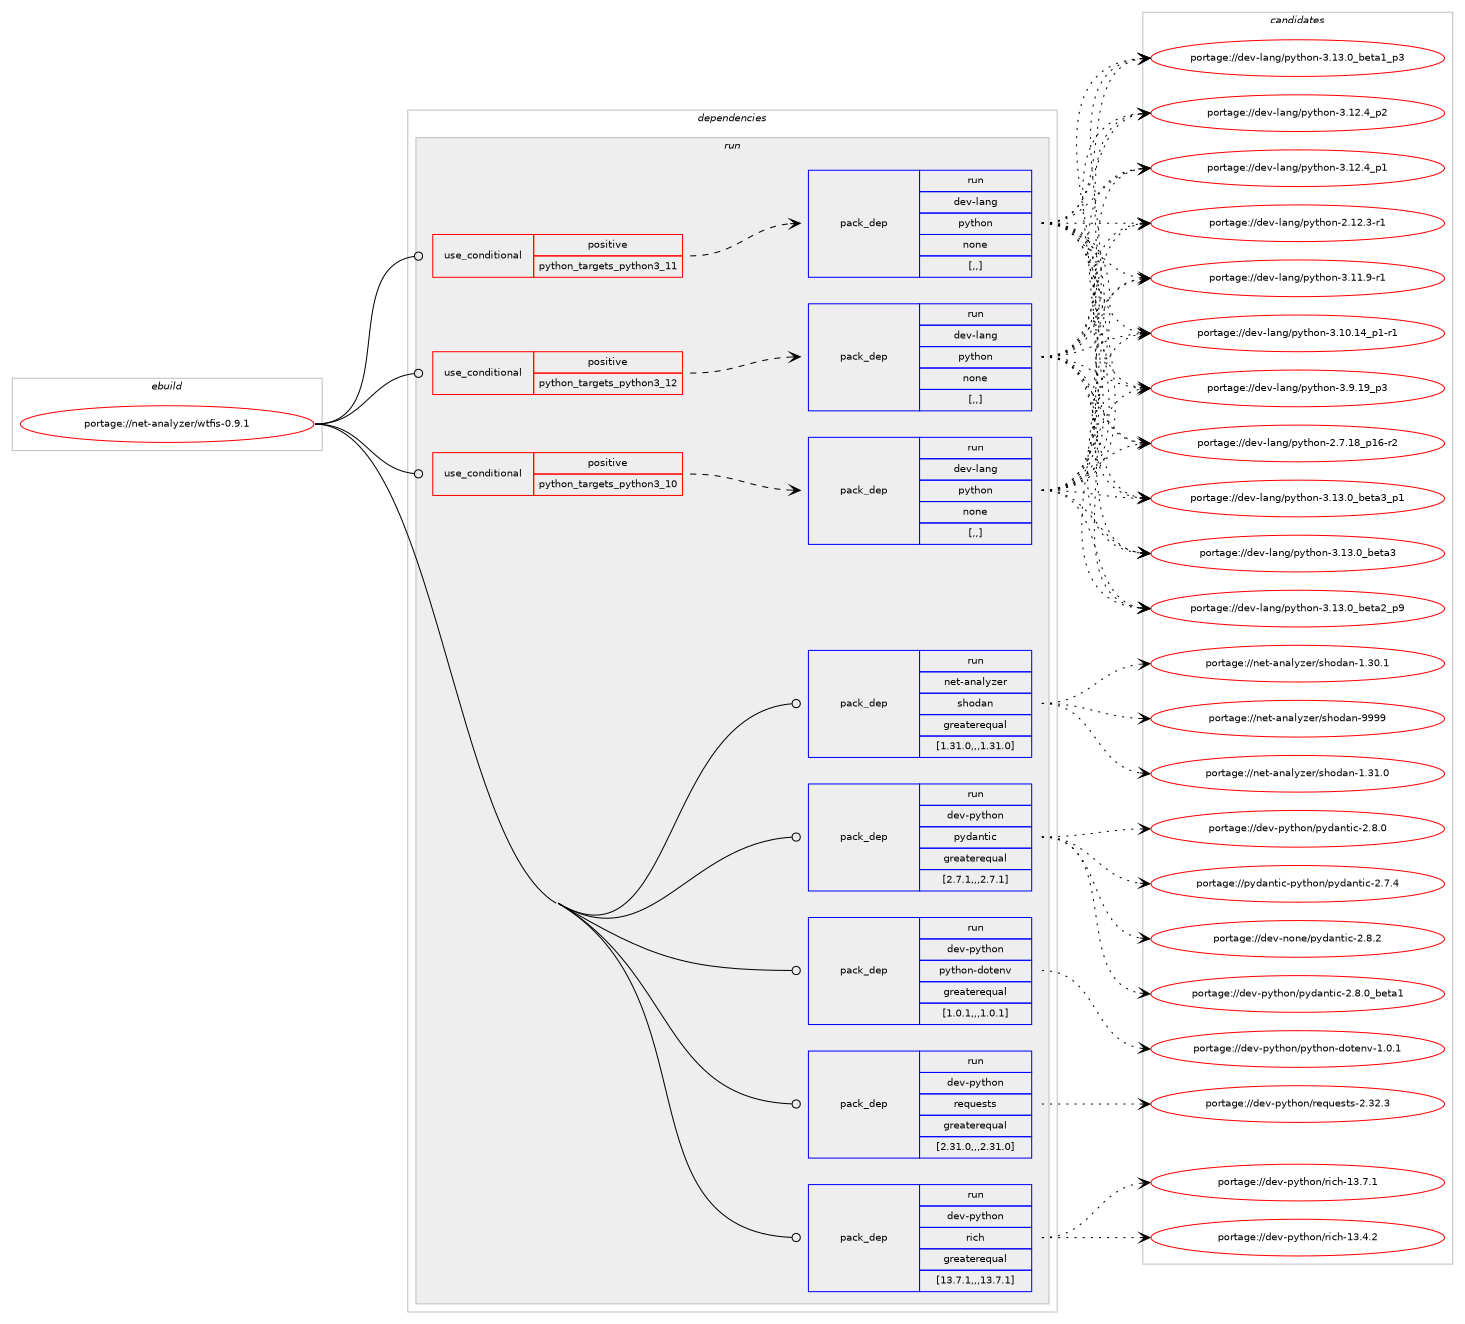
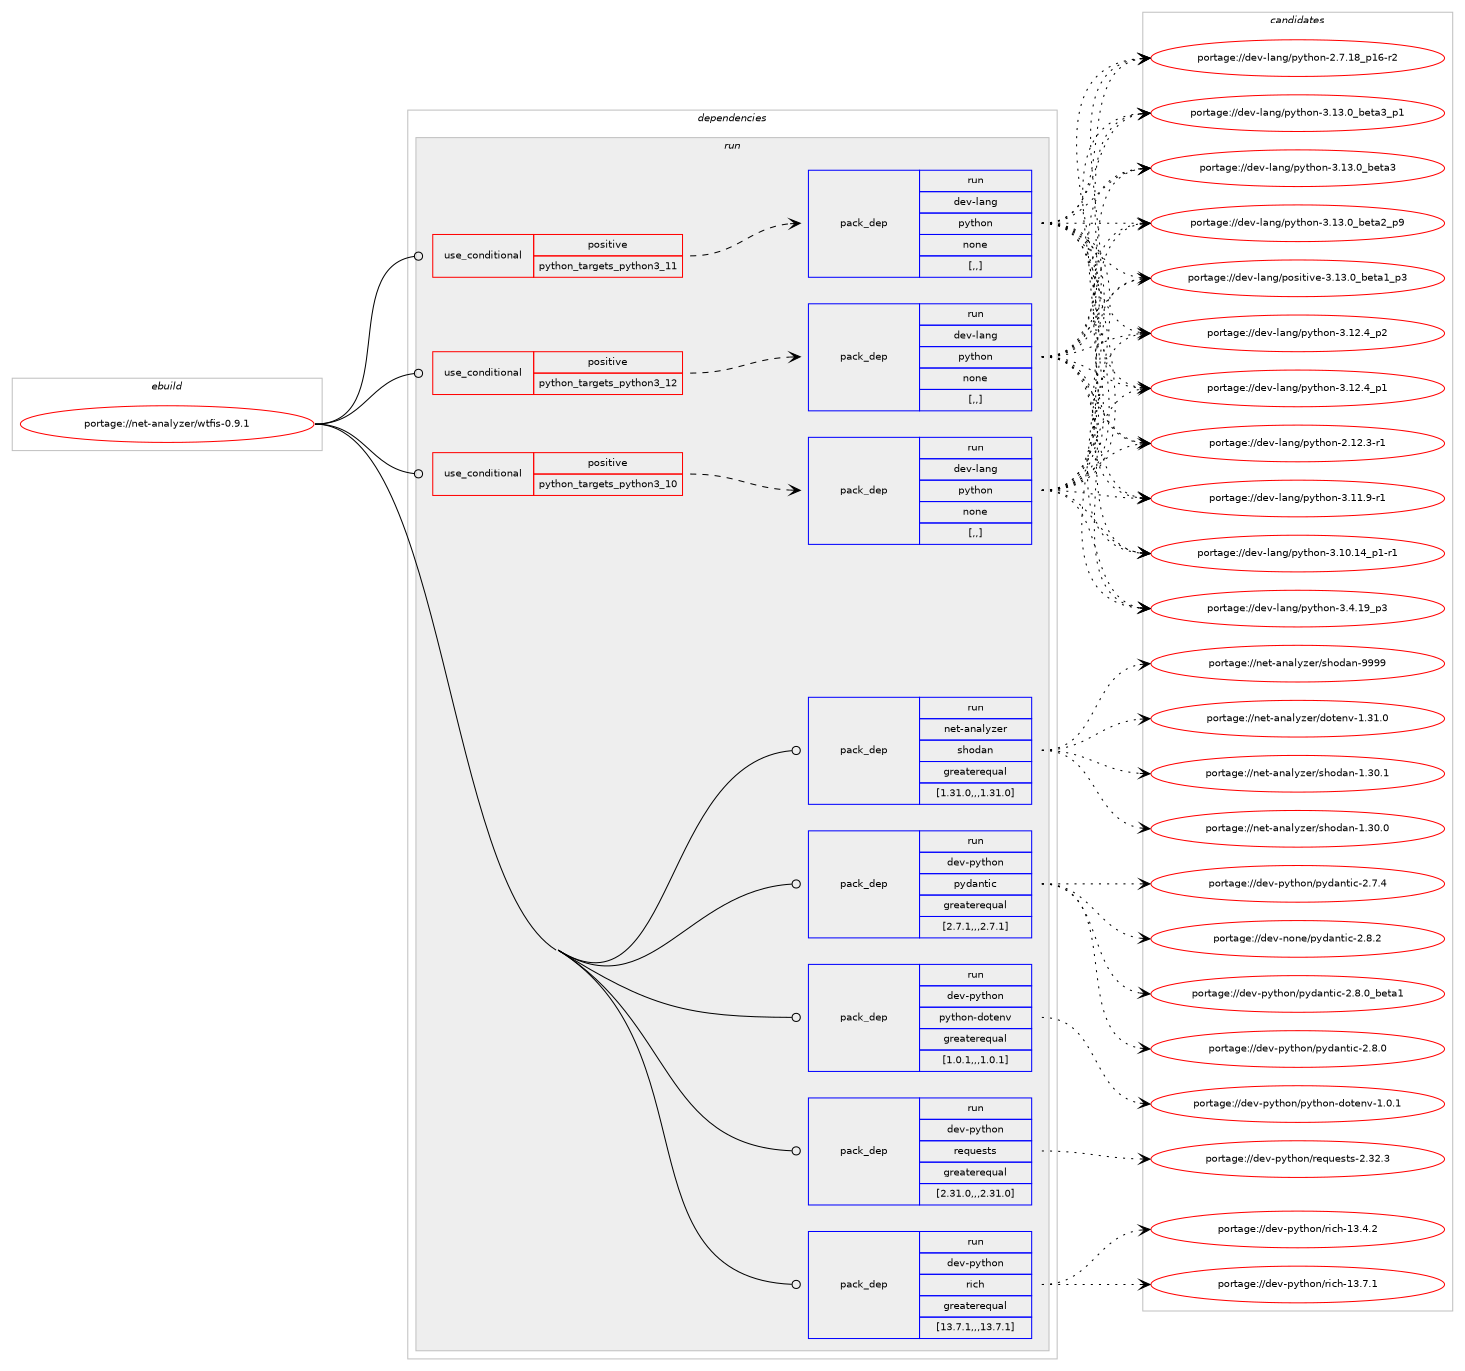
(1298, 58) -> (1298, 278)
(1298, 388) -> (1298, 609)
(1298, 774) -> (1298, 719)
none -> (1298, 829)
(1298, 884) -> (1298, 884)
